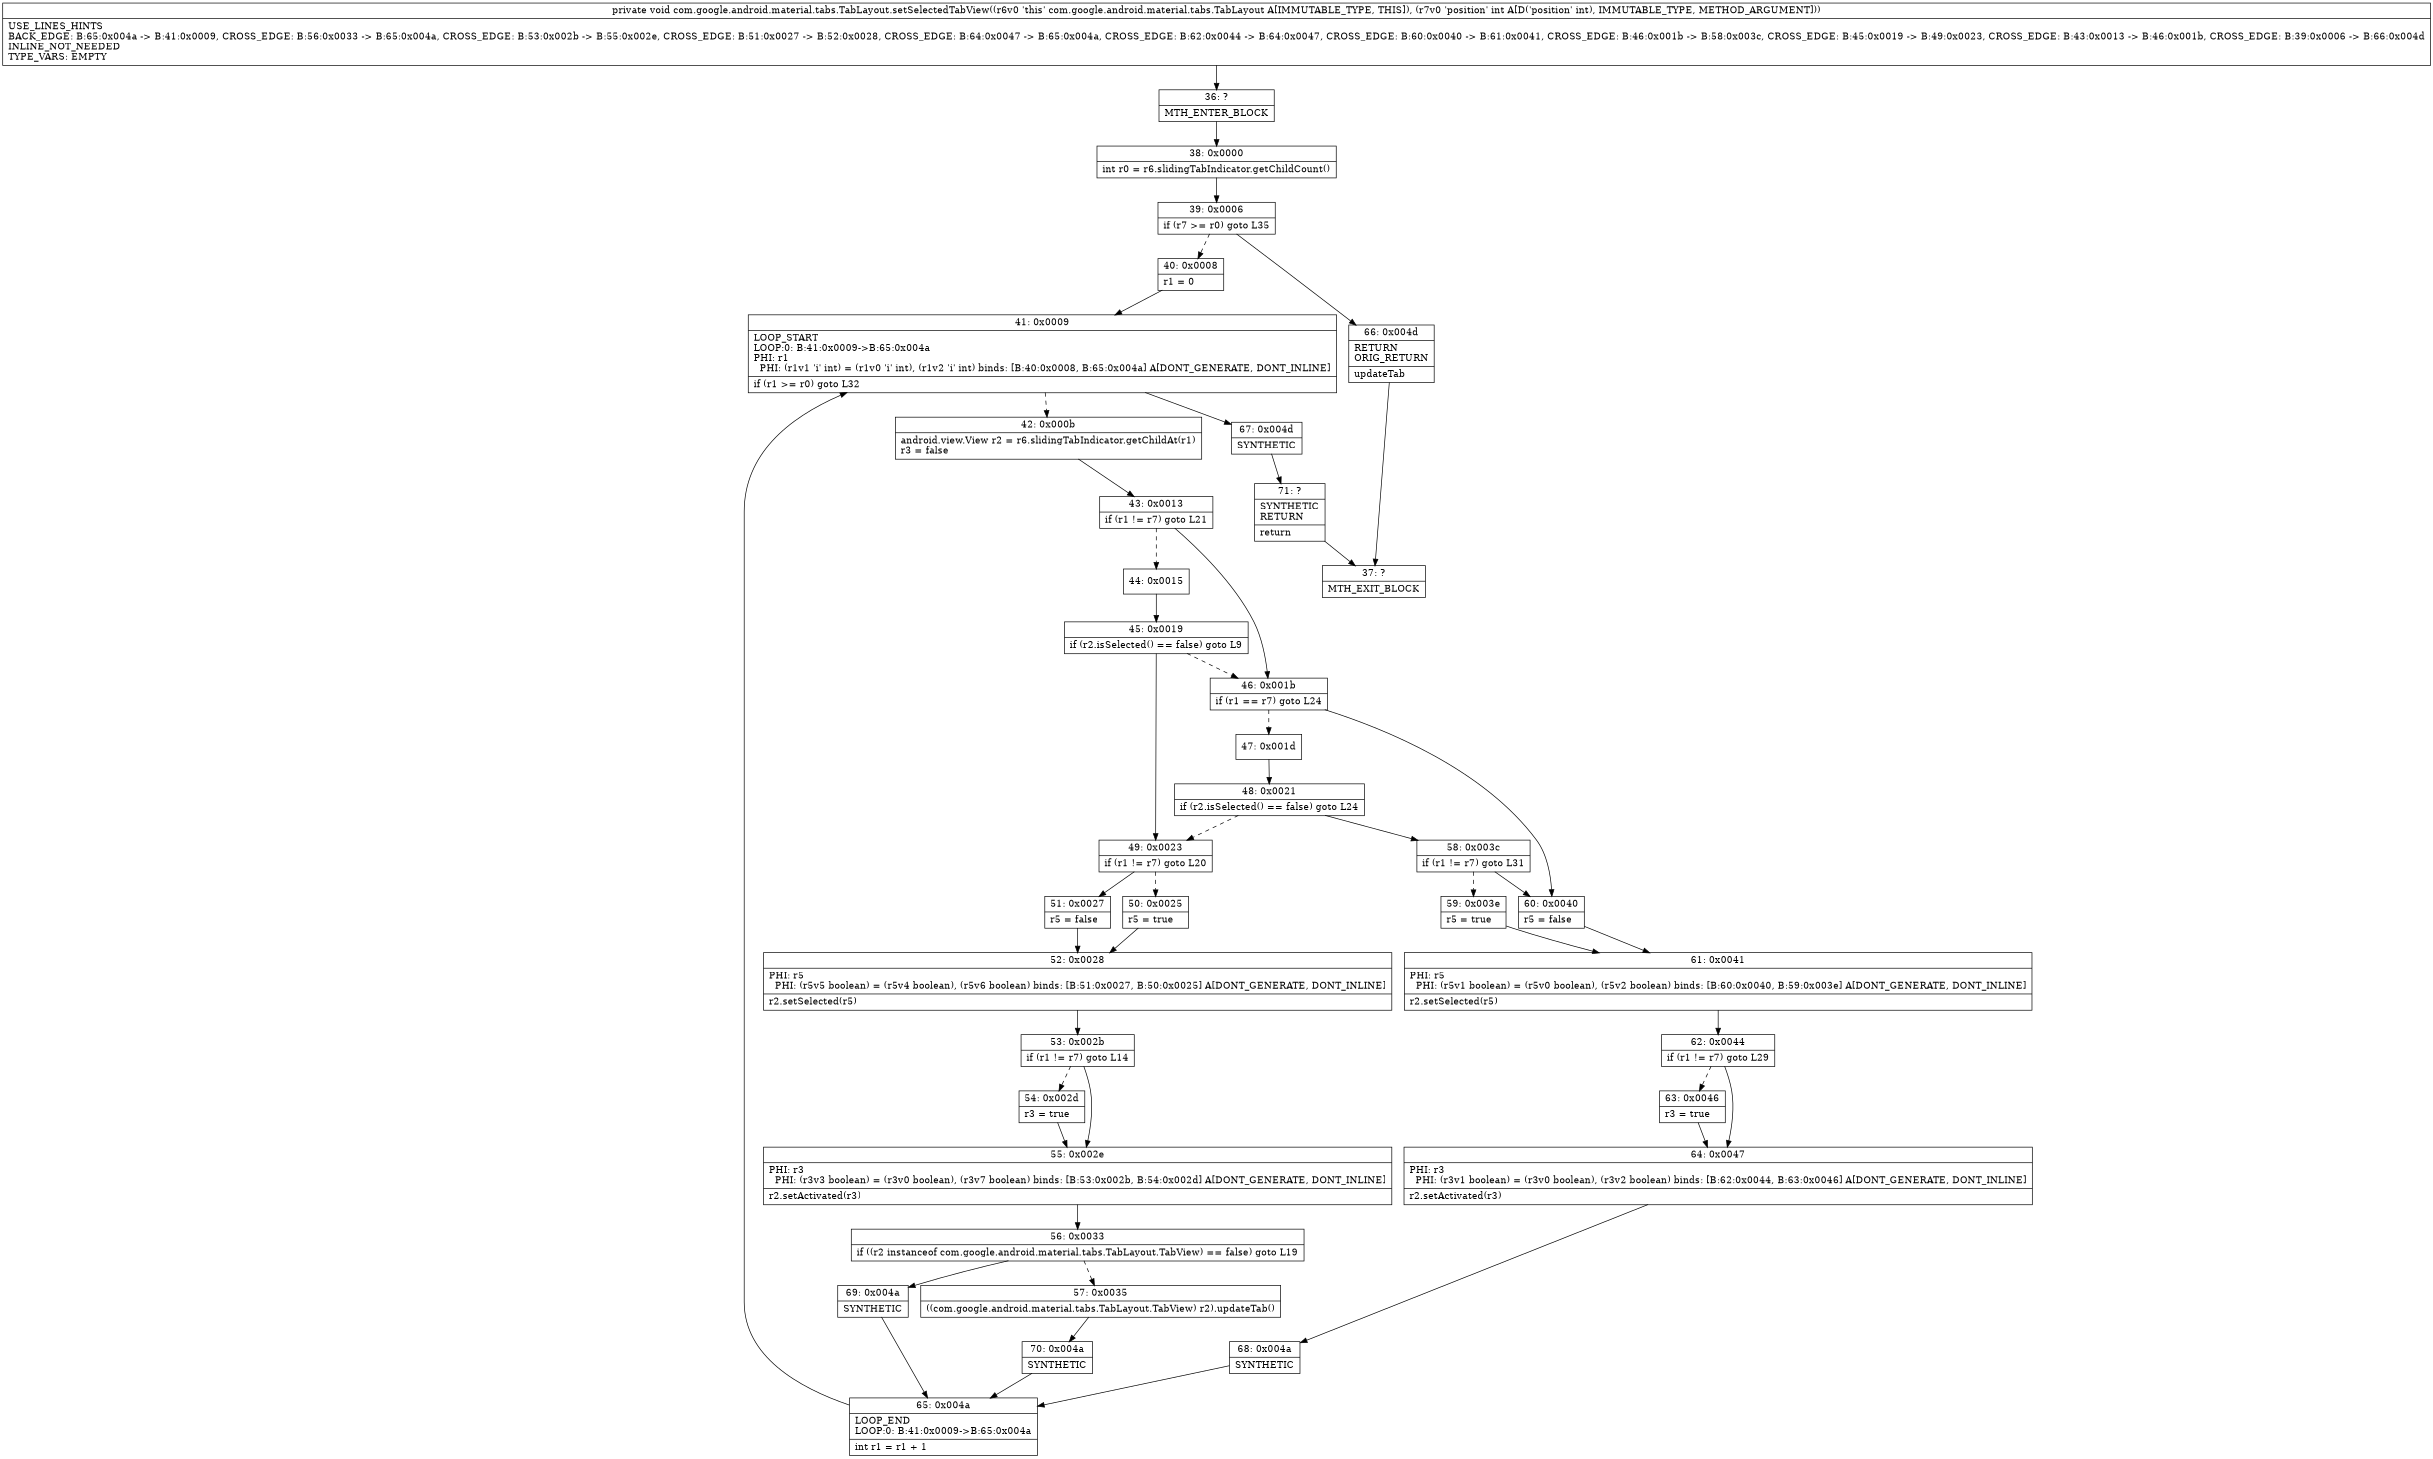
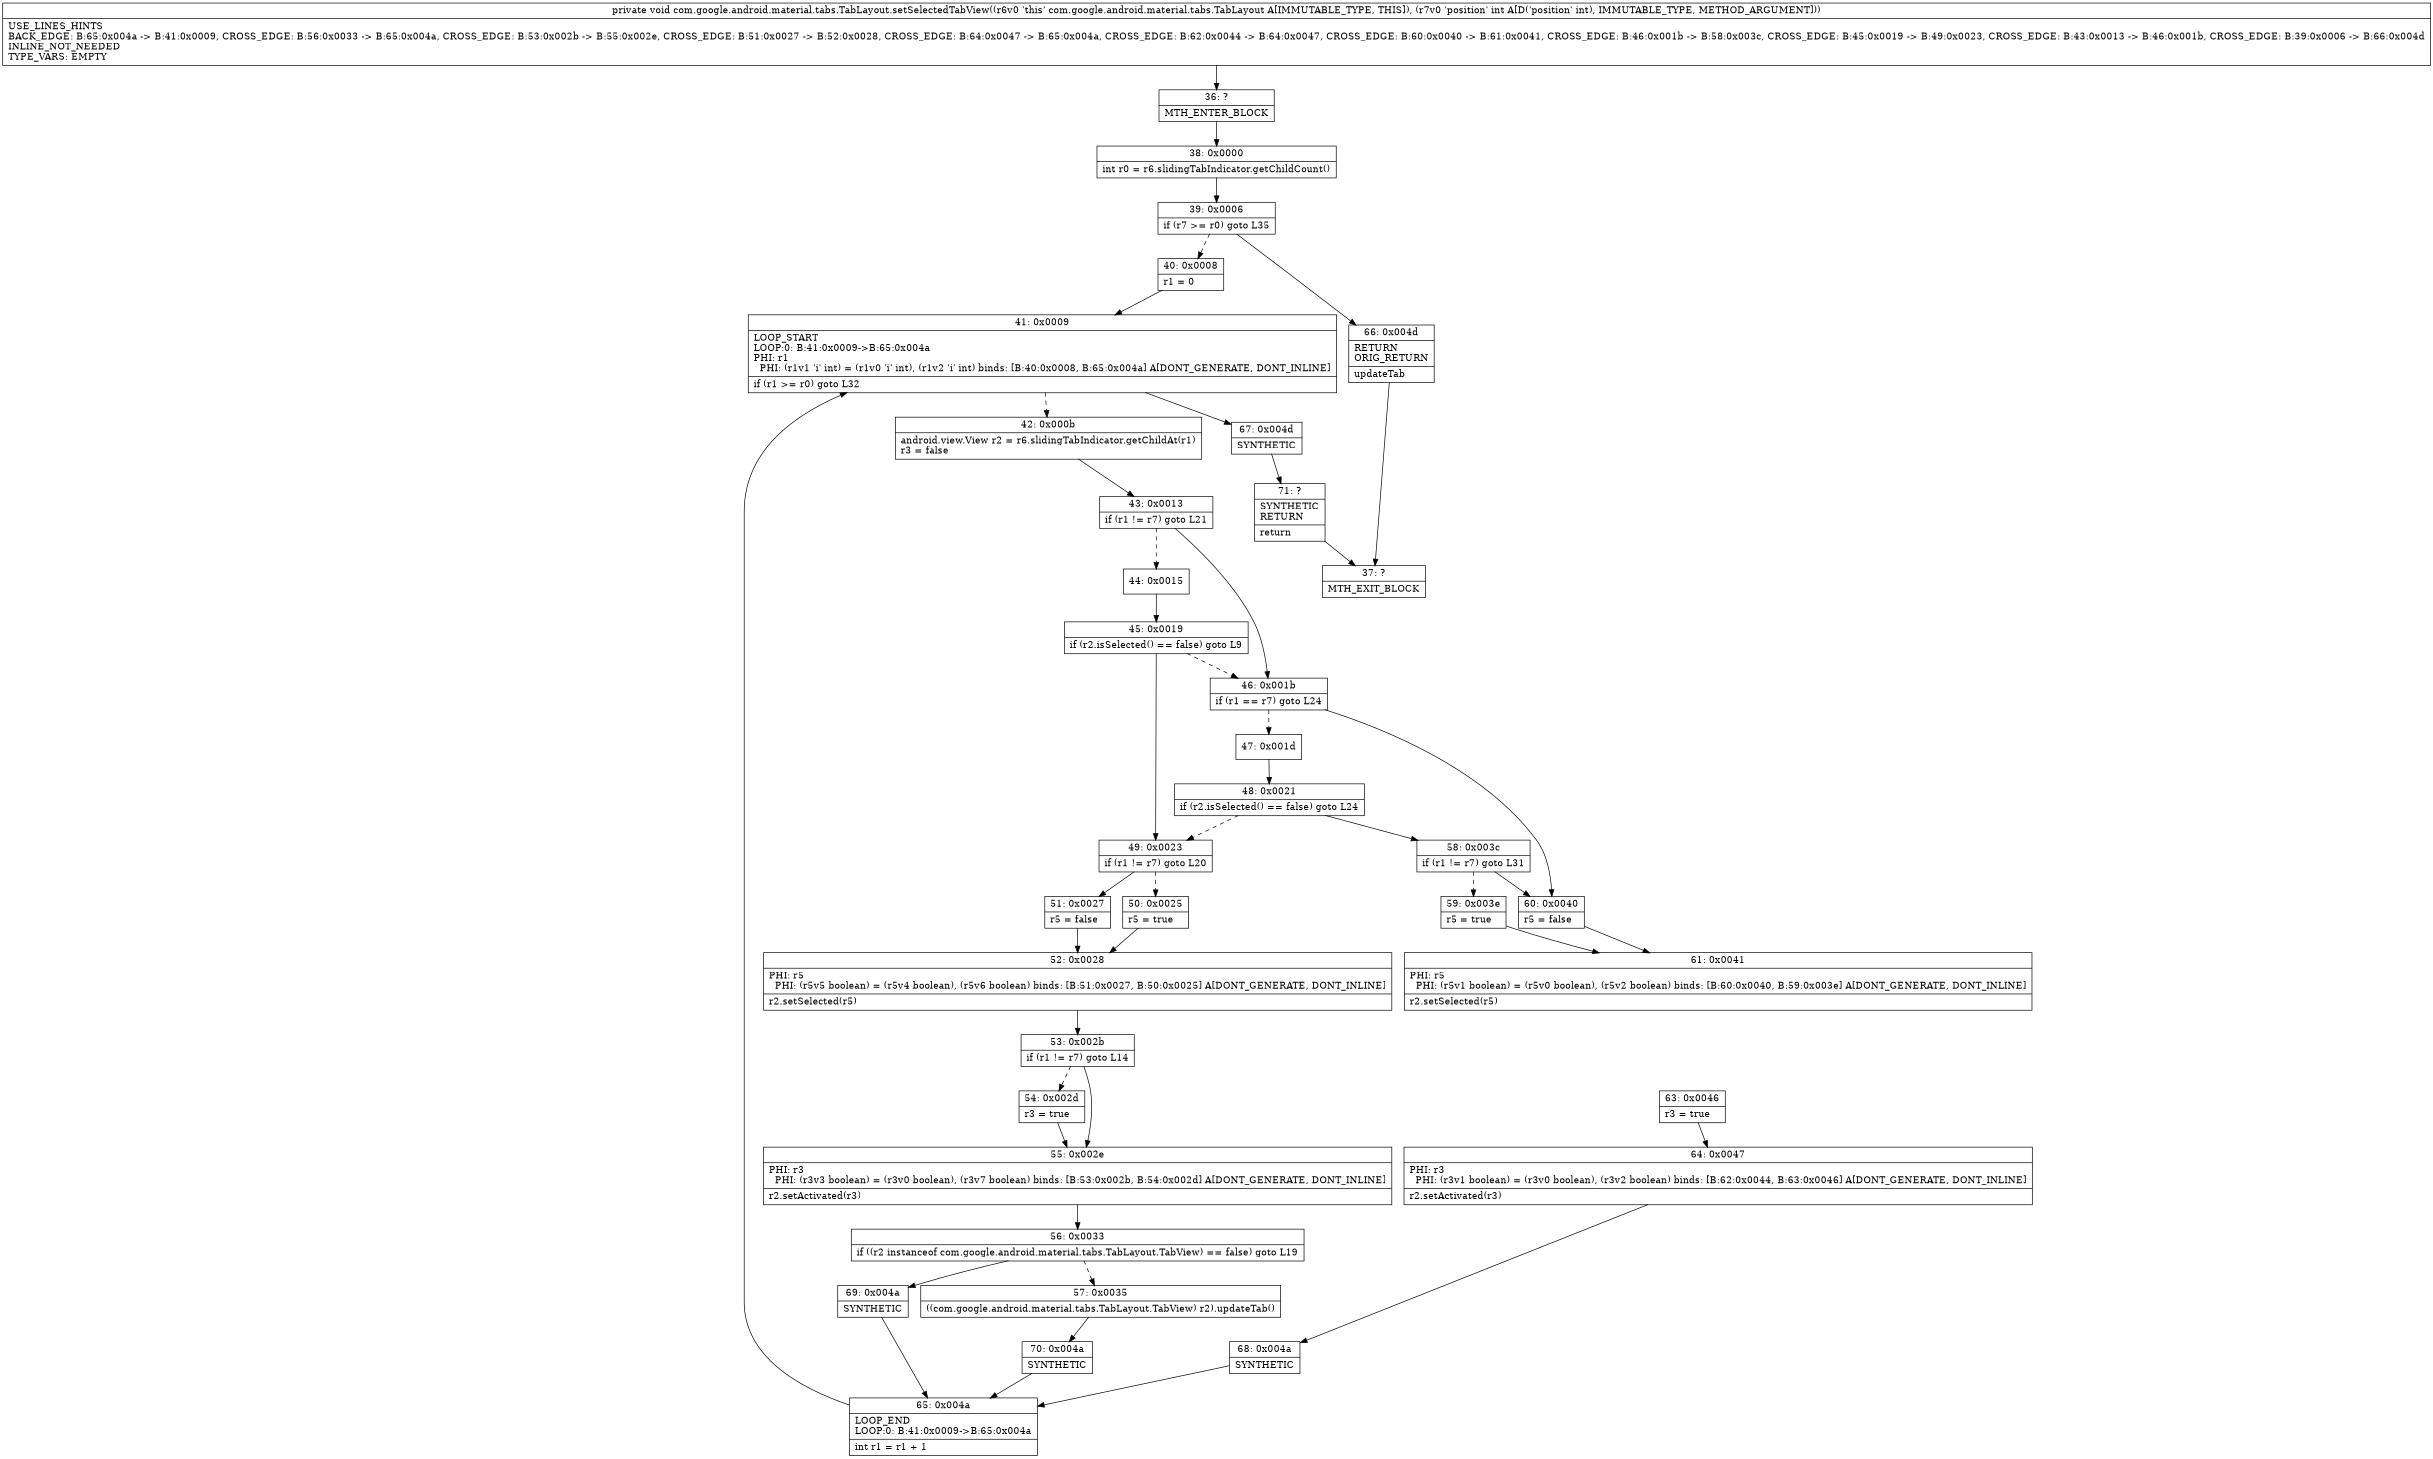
(1718, 1051) -> none
